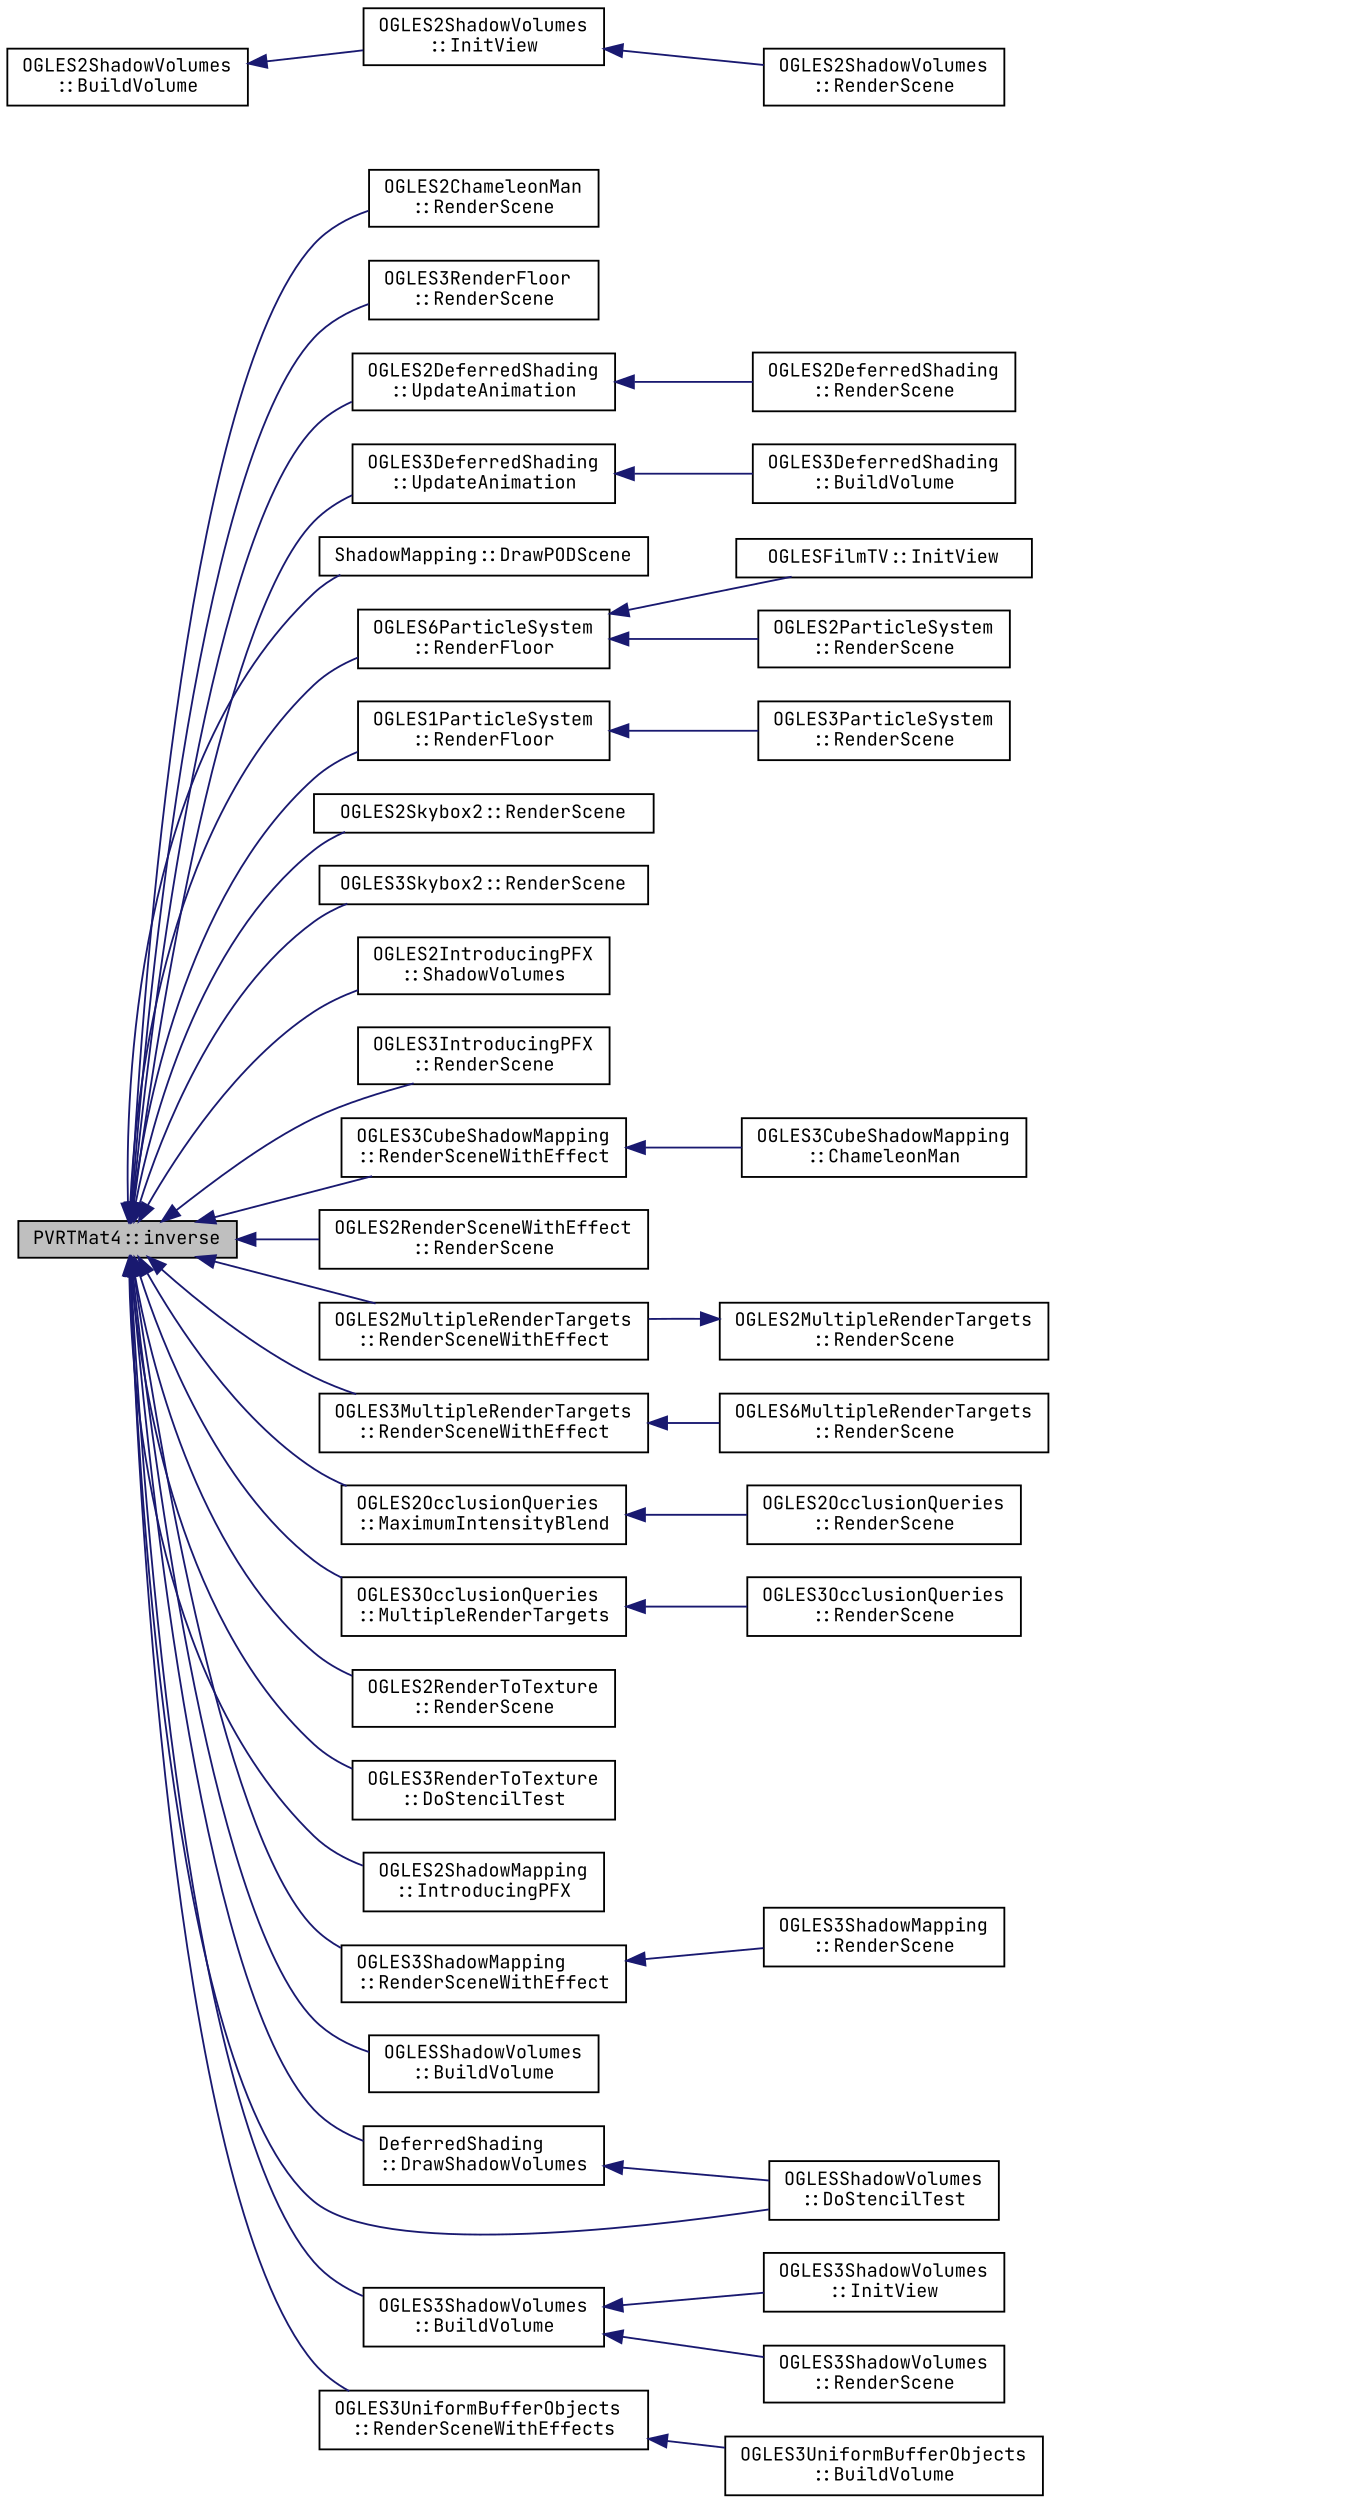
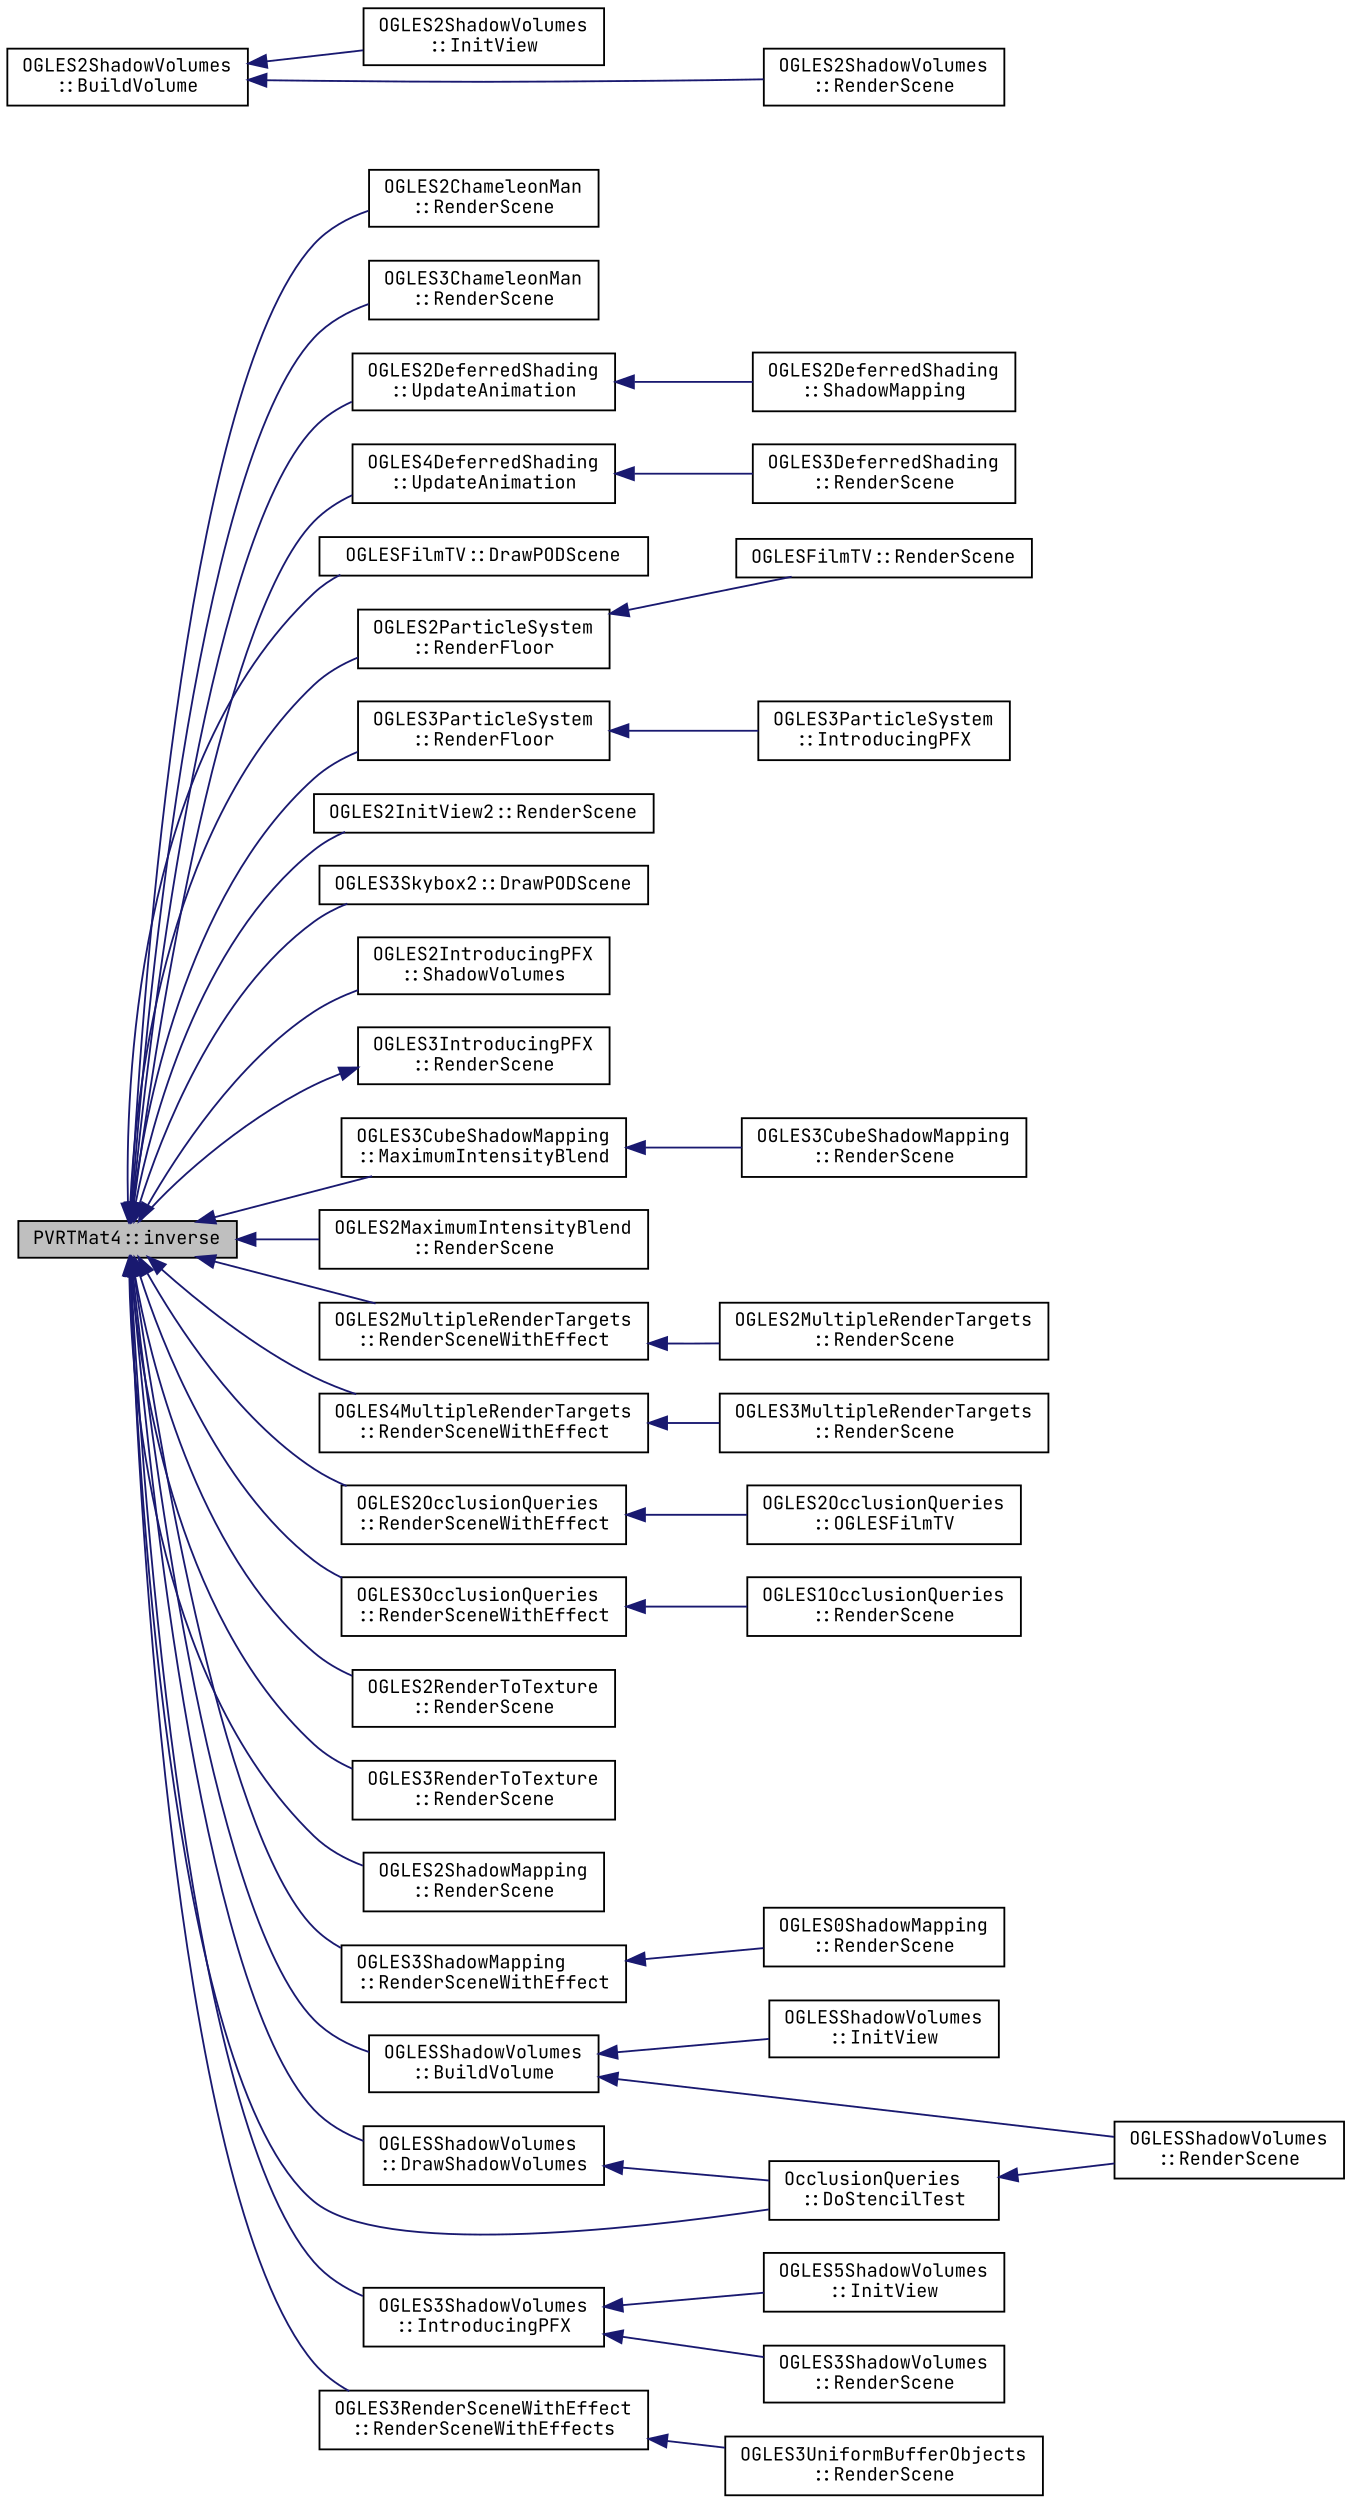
(693, 58) -> (515, 82)
(484, 290) -> (484, 290)
(884, 382) -> (884, 382)
(484, 474) -> (484, 474)
(884, 474) -> (884, 474)
(484, 556) -> (484, 556)
(884, 558) -> (884, 558)
(484, 639) -> (484, 639)
(884, 639) -> none
(484, 731) -> (484, 731)
(884, 731) -> (884, 731)
(484, 813) -> (484, 813)
(484, 885) -> (484, 885)
(287, 1132) -> (232, 1137)
(484, 1148) -> (484, 1148)
(884, 1148) -> (884, 1148)
(484, 1239) -> (484, 1239)
(675, 1319) -> (693, 1344)
(484, 1423) -> (484, 1423)
(884, 1423) -> (884, 1423)
(484, 1515) -> (484, 1515)
(884, 1515) -> (884, 1515)
(484, 1607) -> (484, 1607)
(884, 1607) -> (884, 1607)
(484, 1790) -> (484, 1790)
(484, 1882) -> (484, 1882)
(884, 1937) -> (884, 1937)
none -> (884, 2029)
none -> (1229, 2150)
(484, 2156) -> (484, 2156)
(884, 2190) -> (884, 2190)
(884, 2282) -> (884, 2282)
(484, 2317) -> (484, 2317)
(484, 2420) -> (484, 2420)
(884, 2466) -> (884, 2466)
